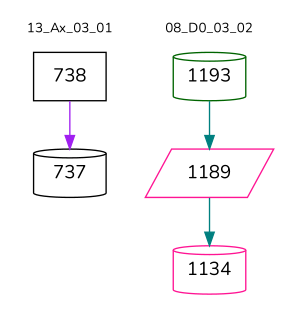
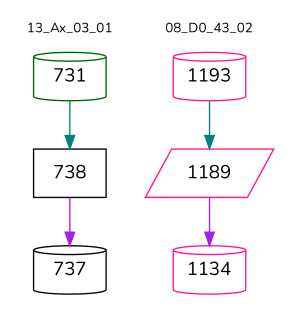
(210, 29) -> (210, 29)
none -> (70, 77)
(210, 77) -> (210, 77)
(210, 215) -> (210, 215)
